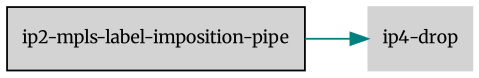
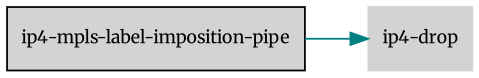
(156, 39) -> (156, 39)
